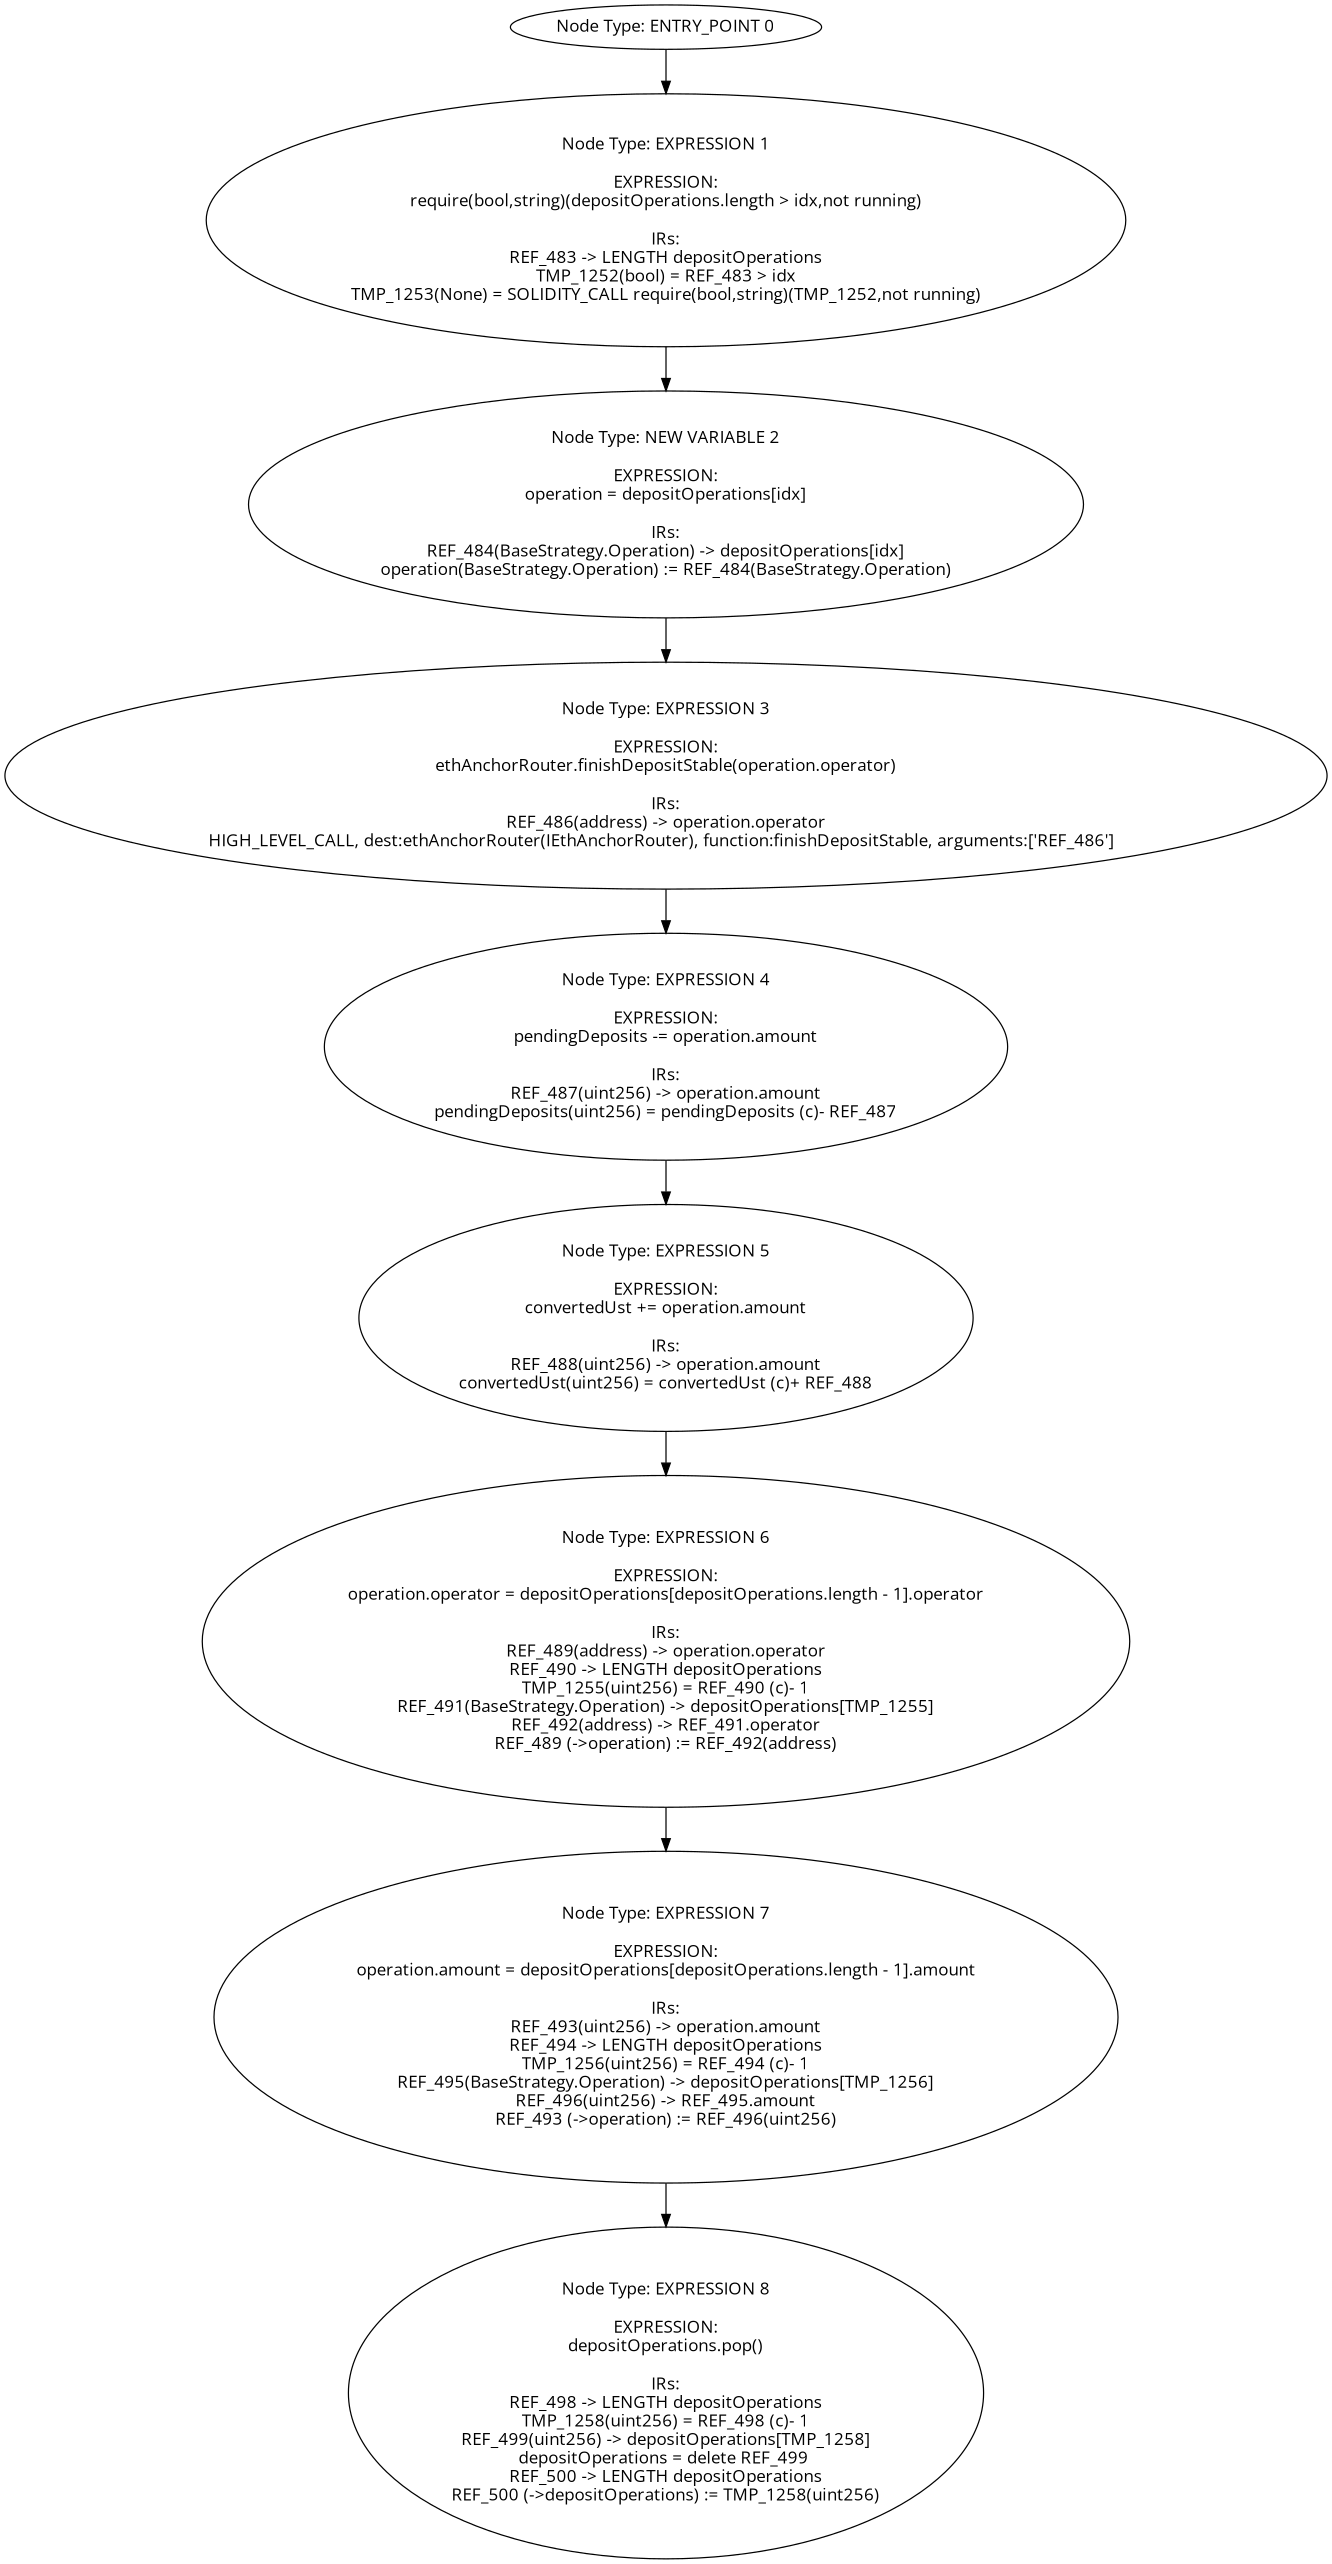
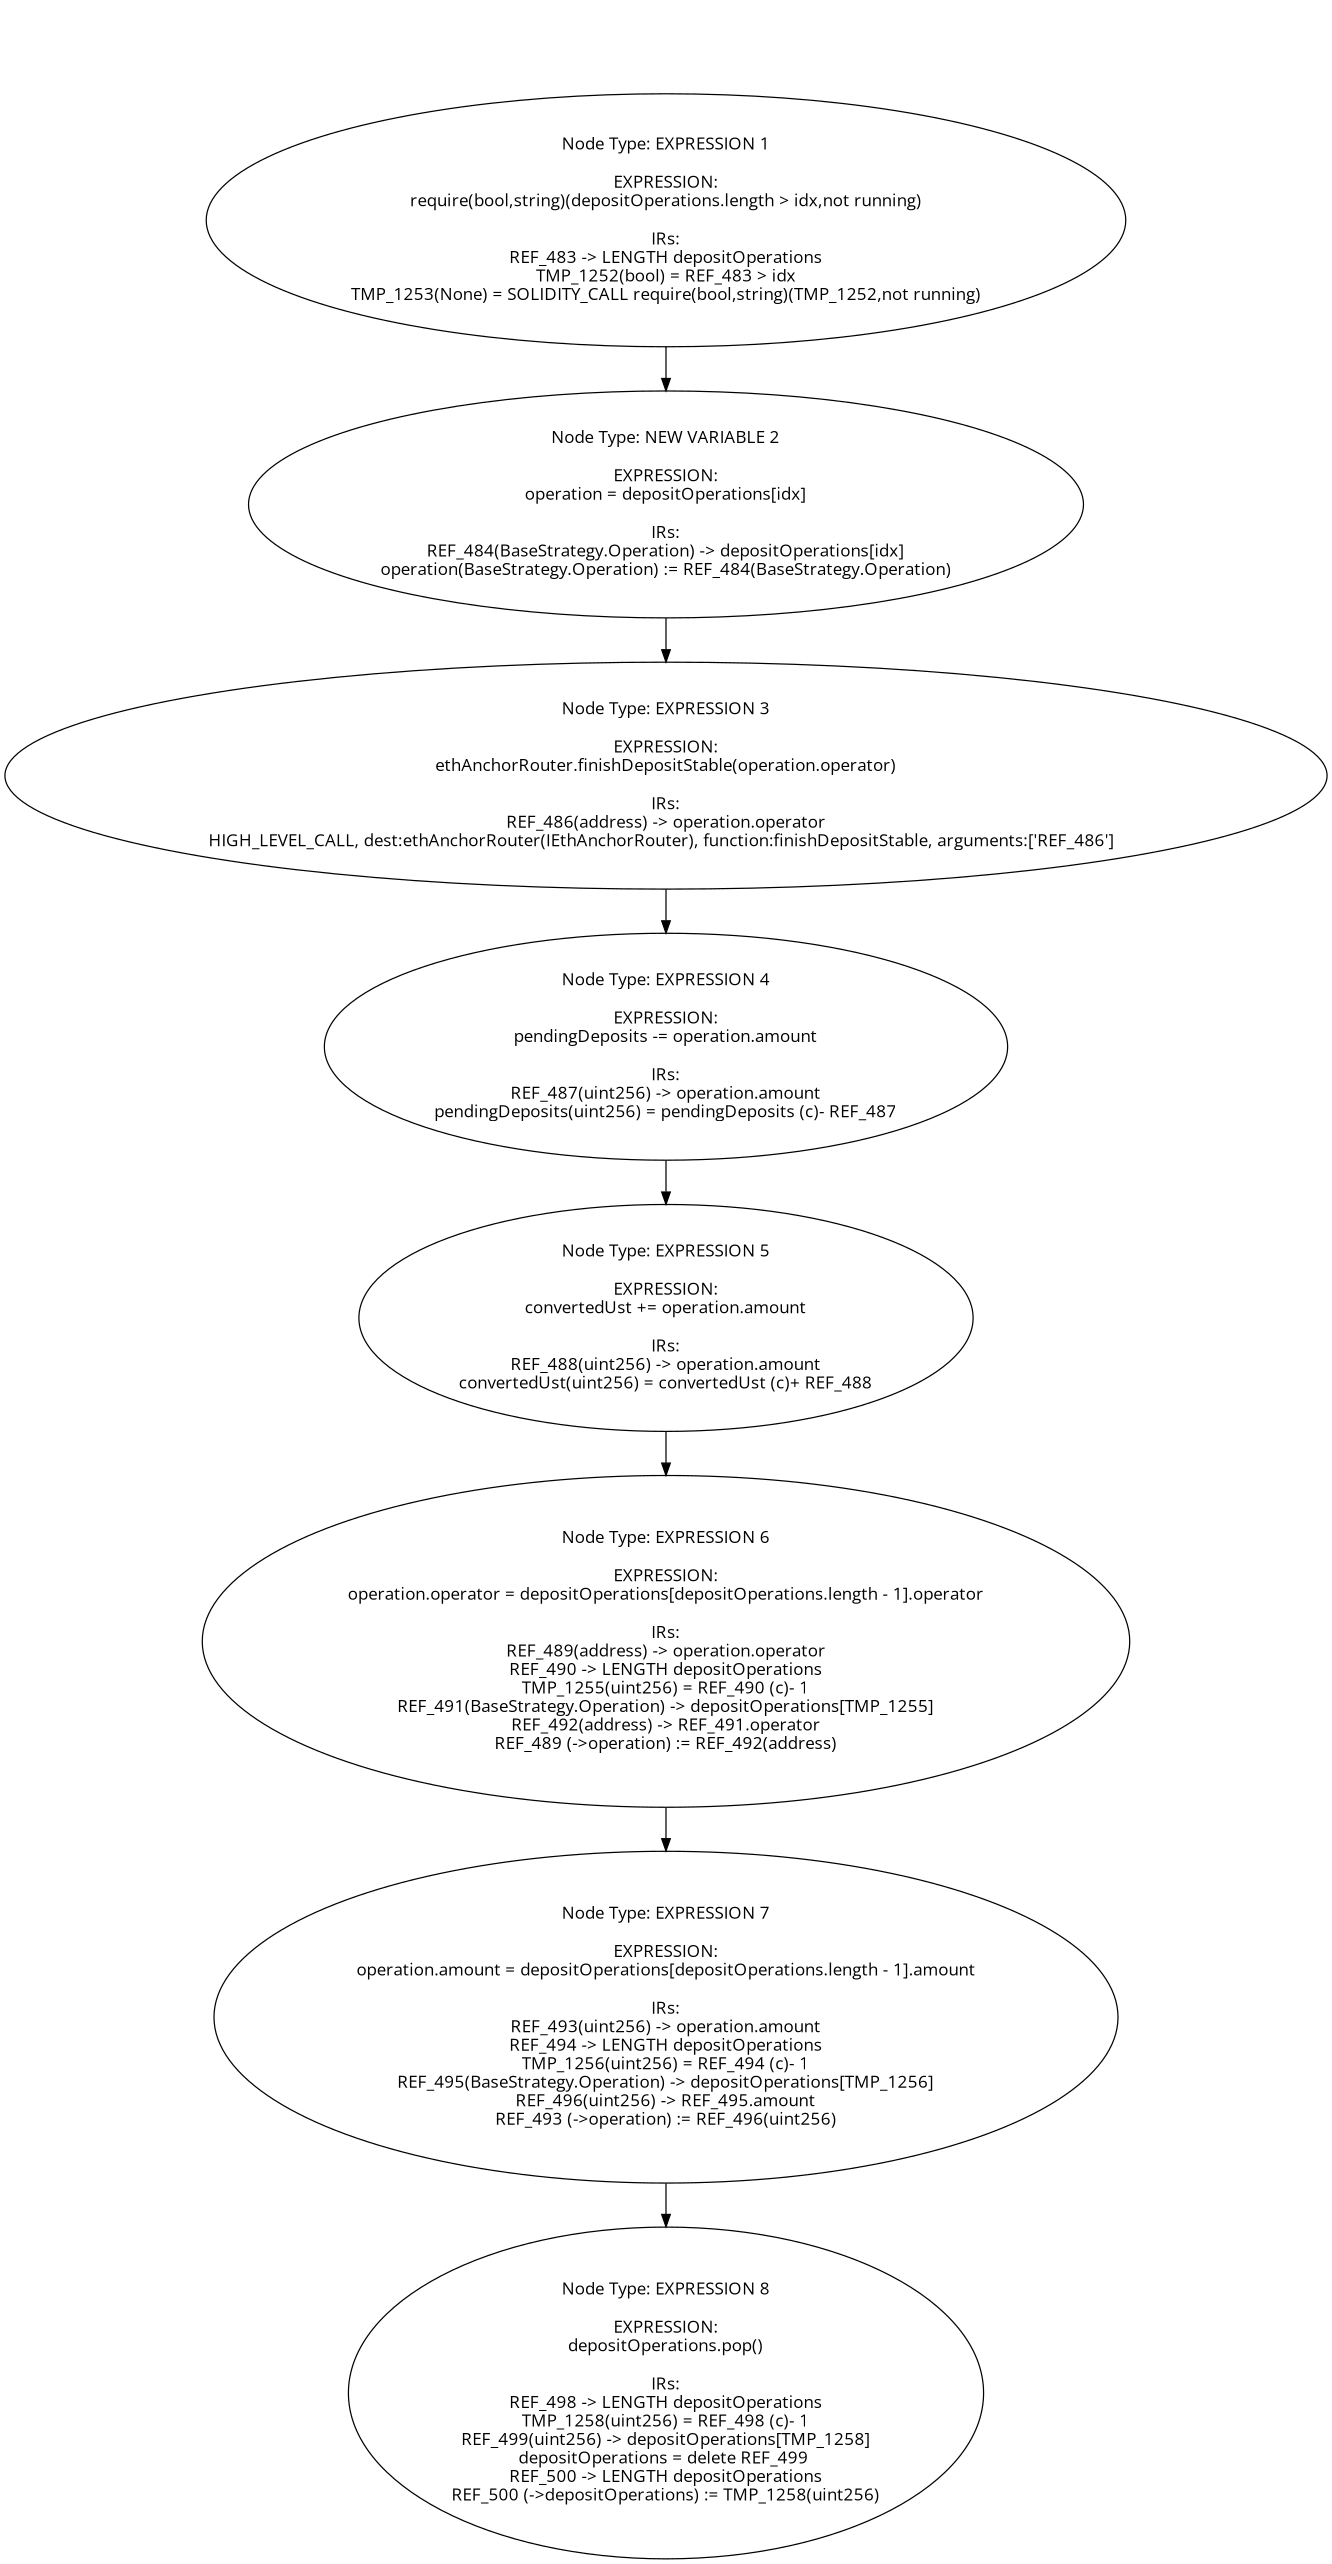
(666, 27) -> none
